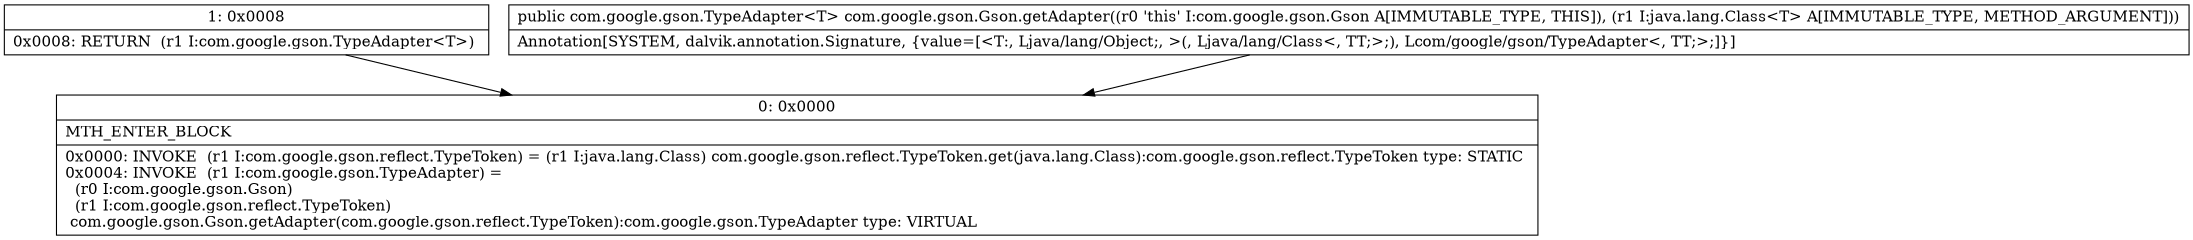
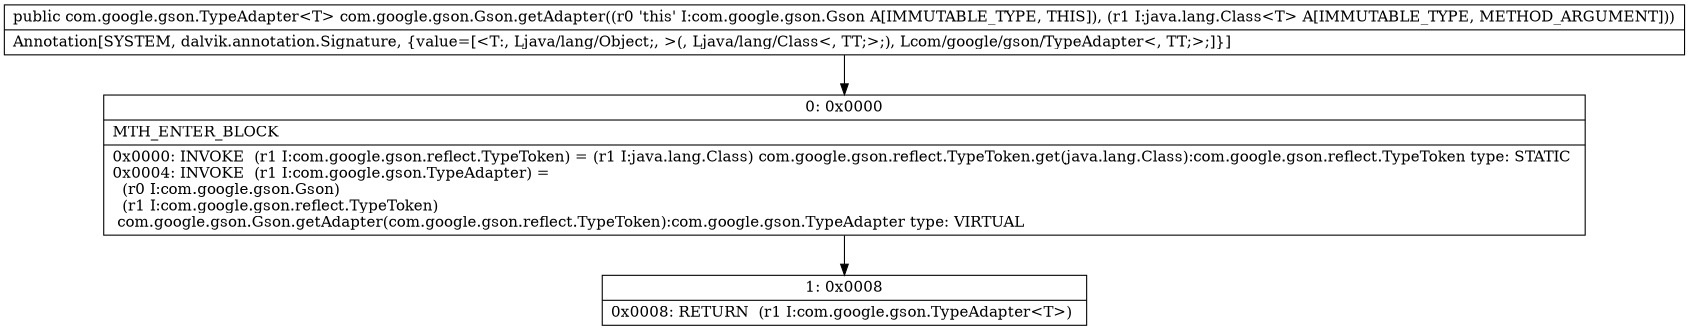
(423, 74) -> (844, 250)
